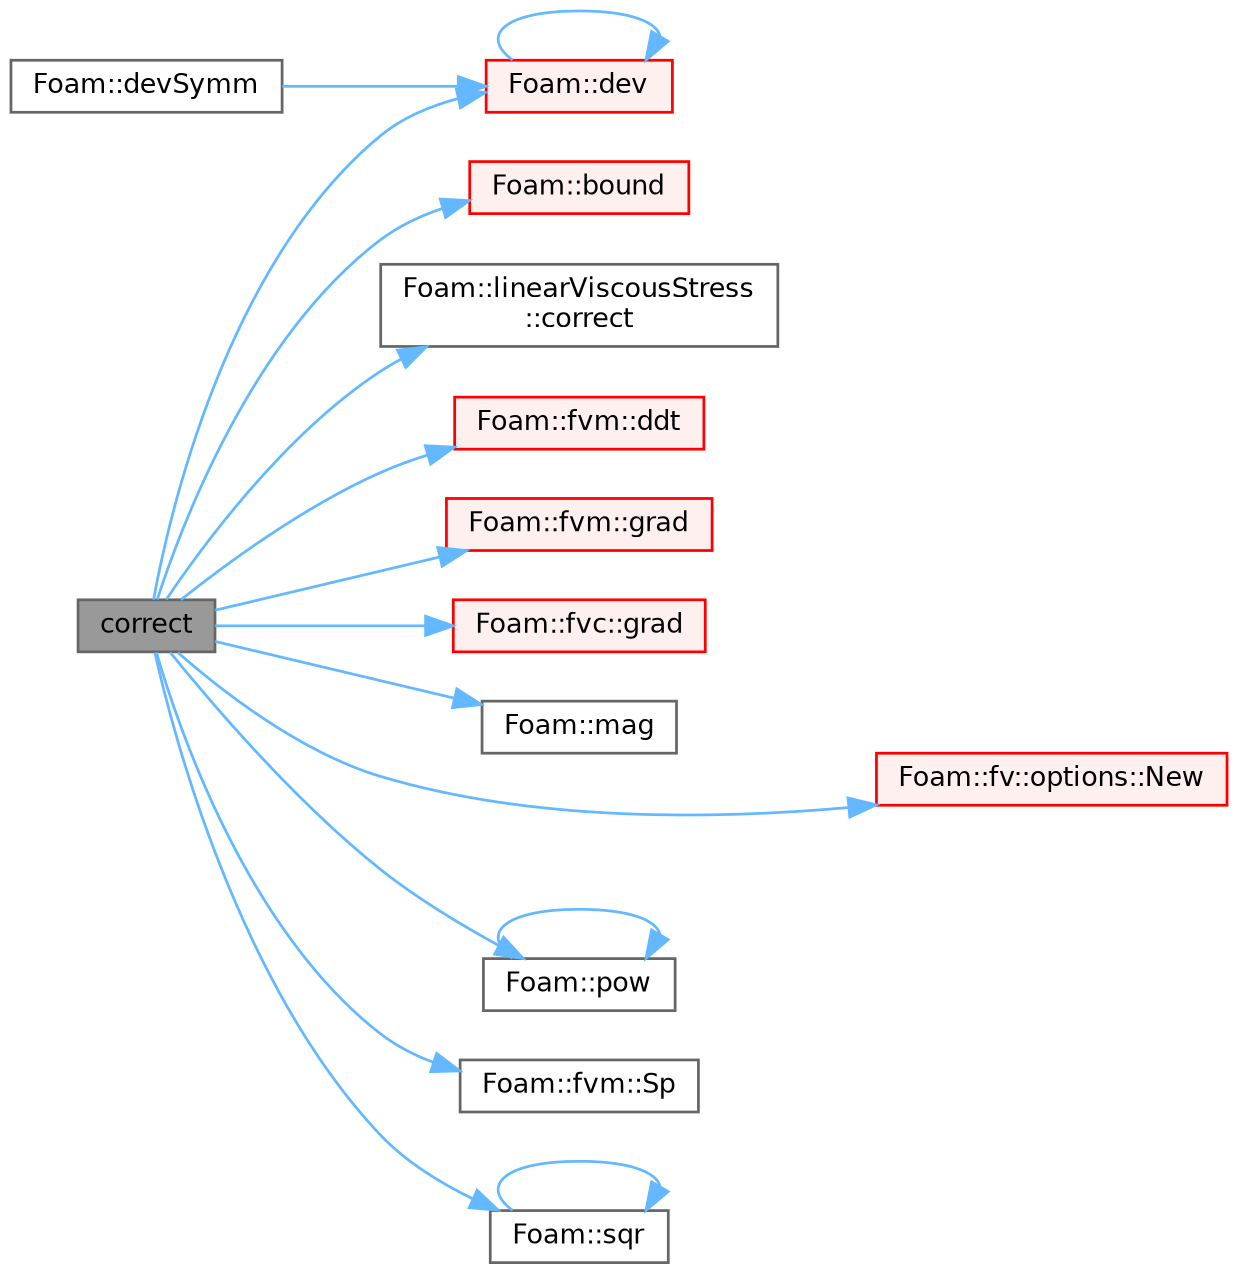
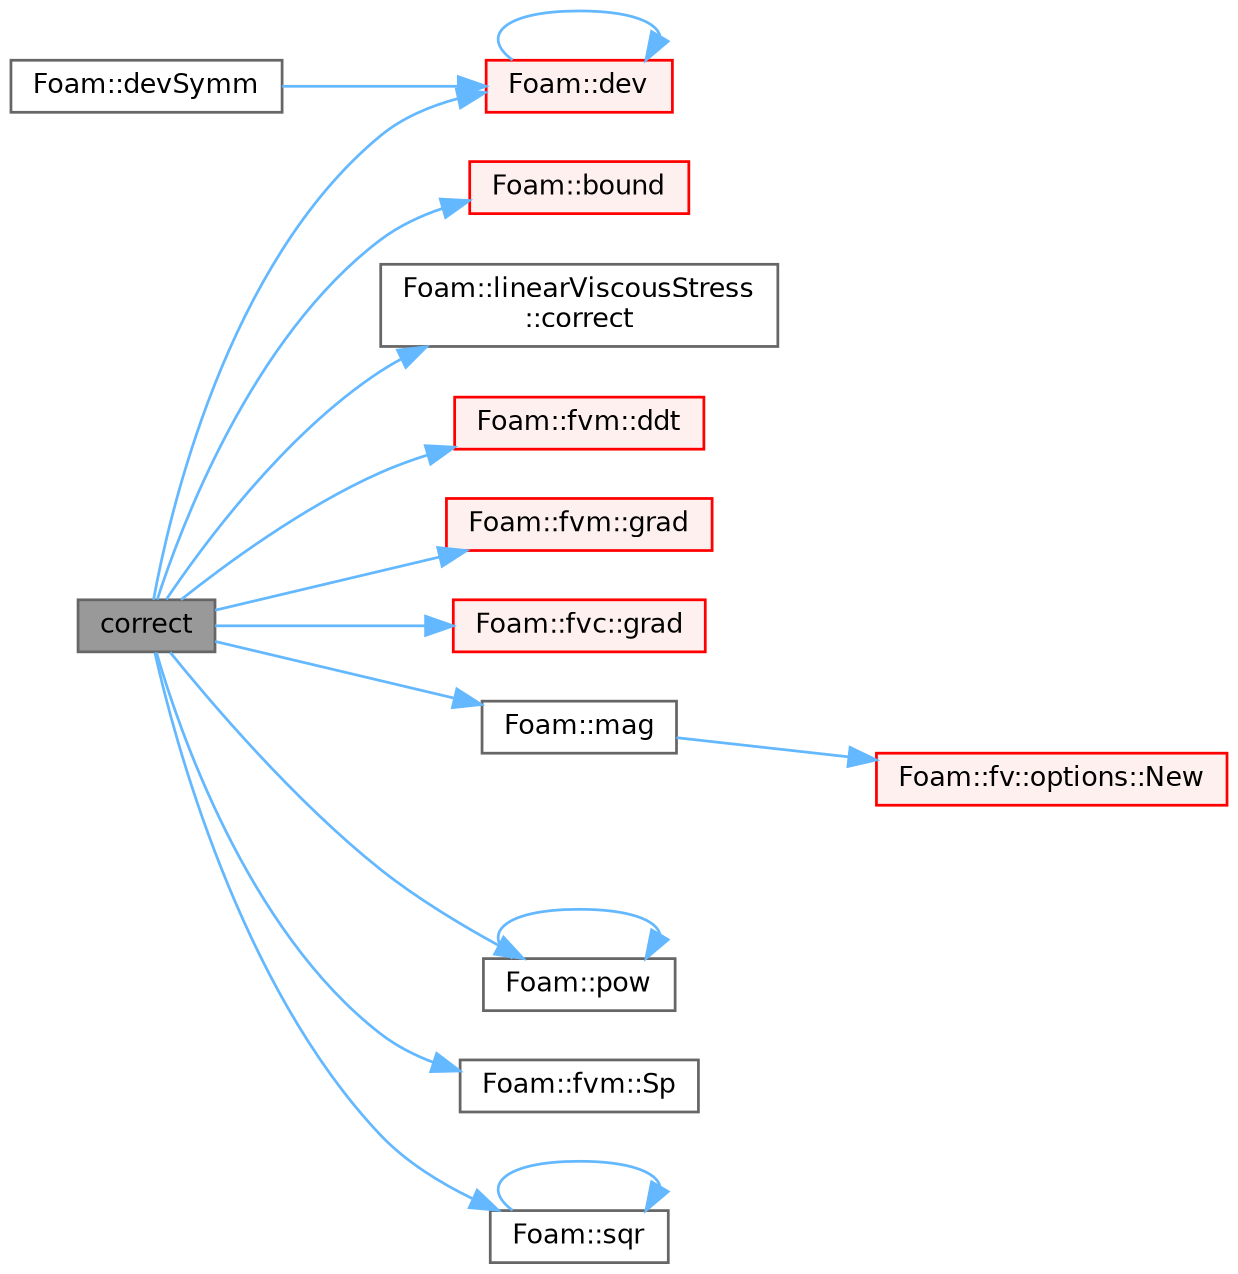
(494, 801) -> (763, 747)
